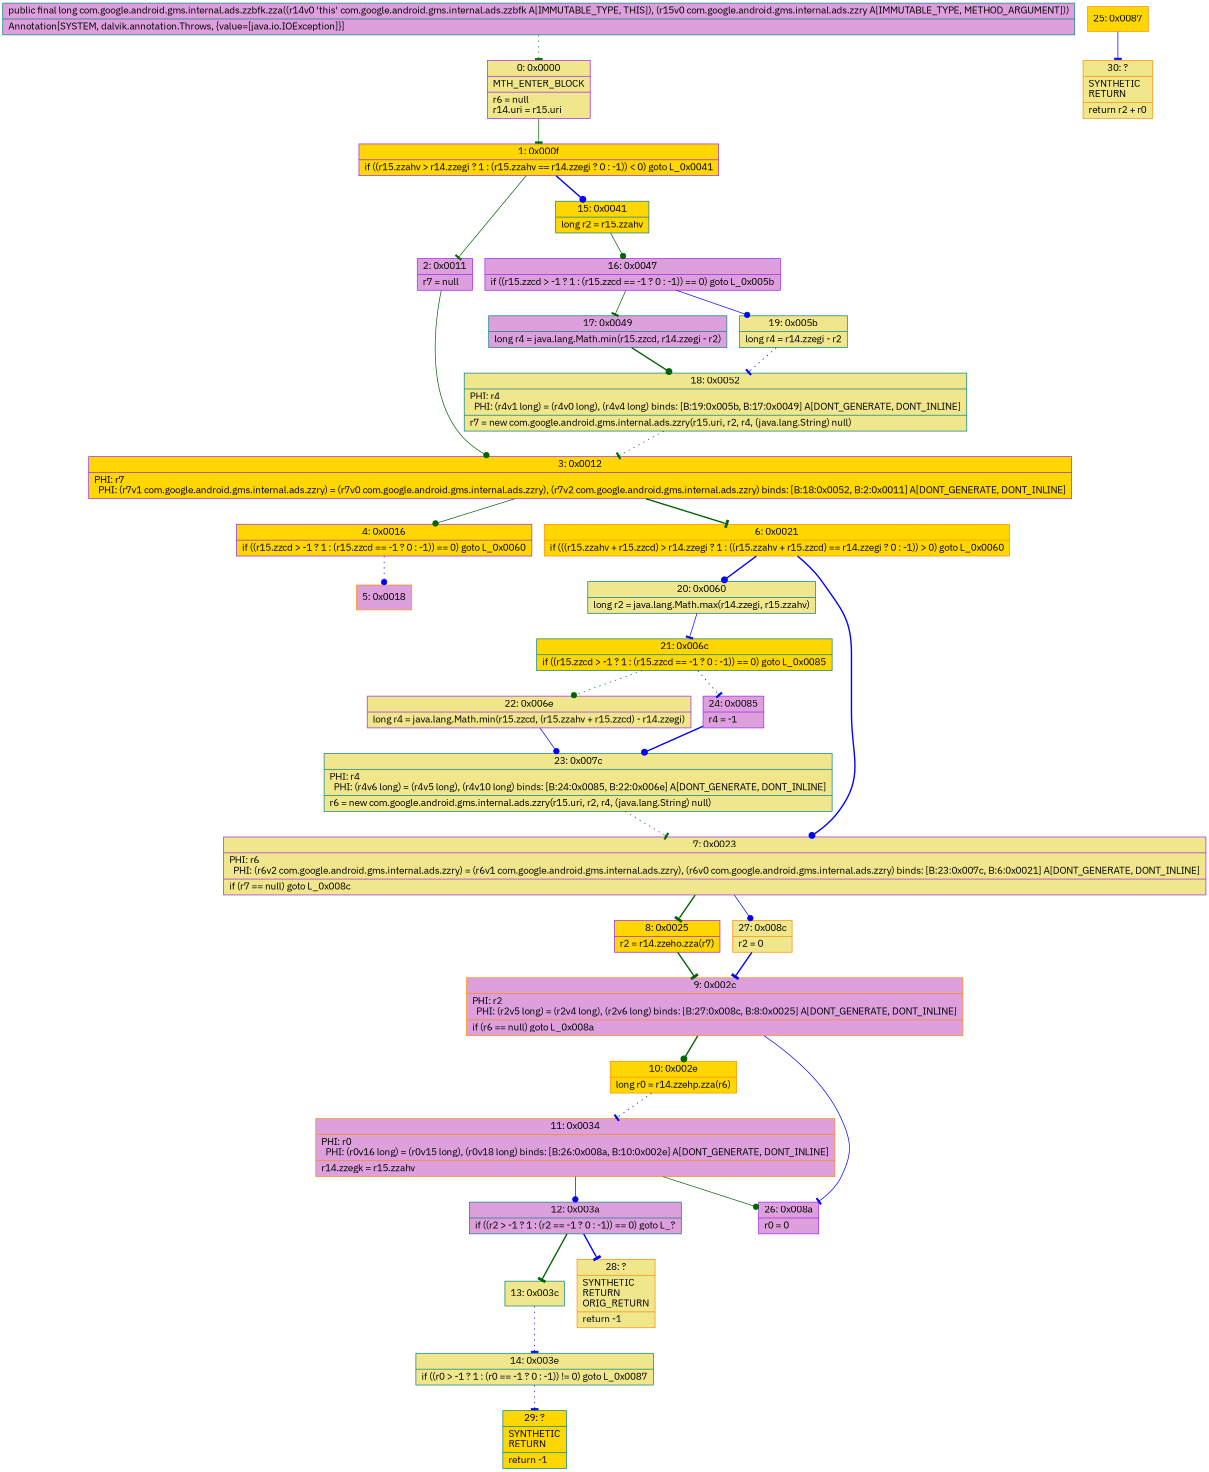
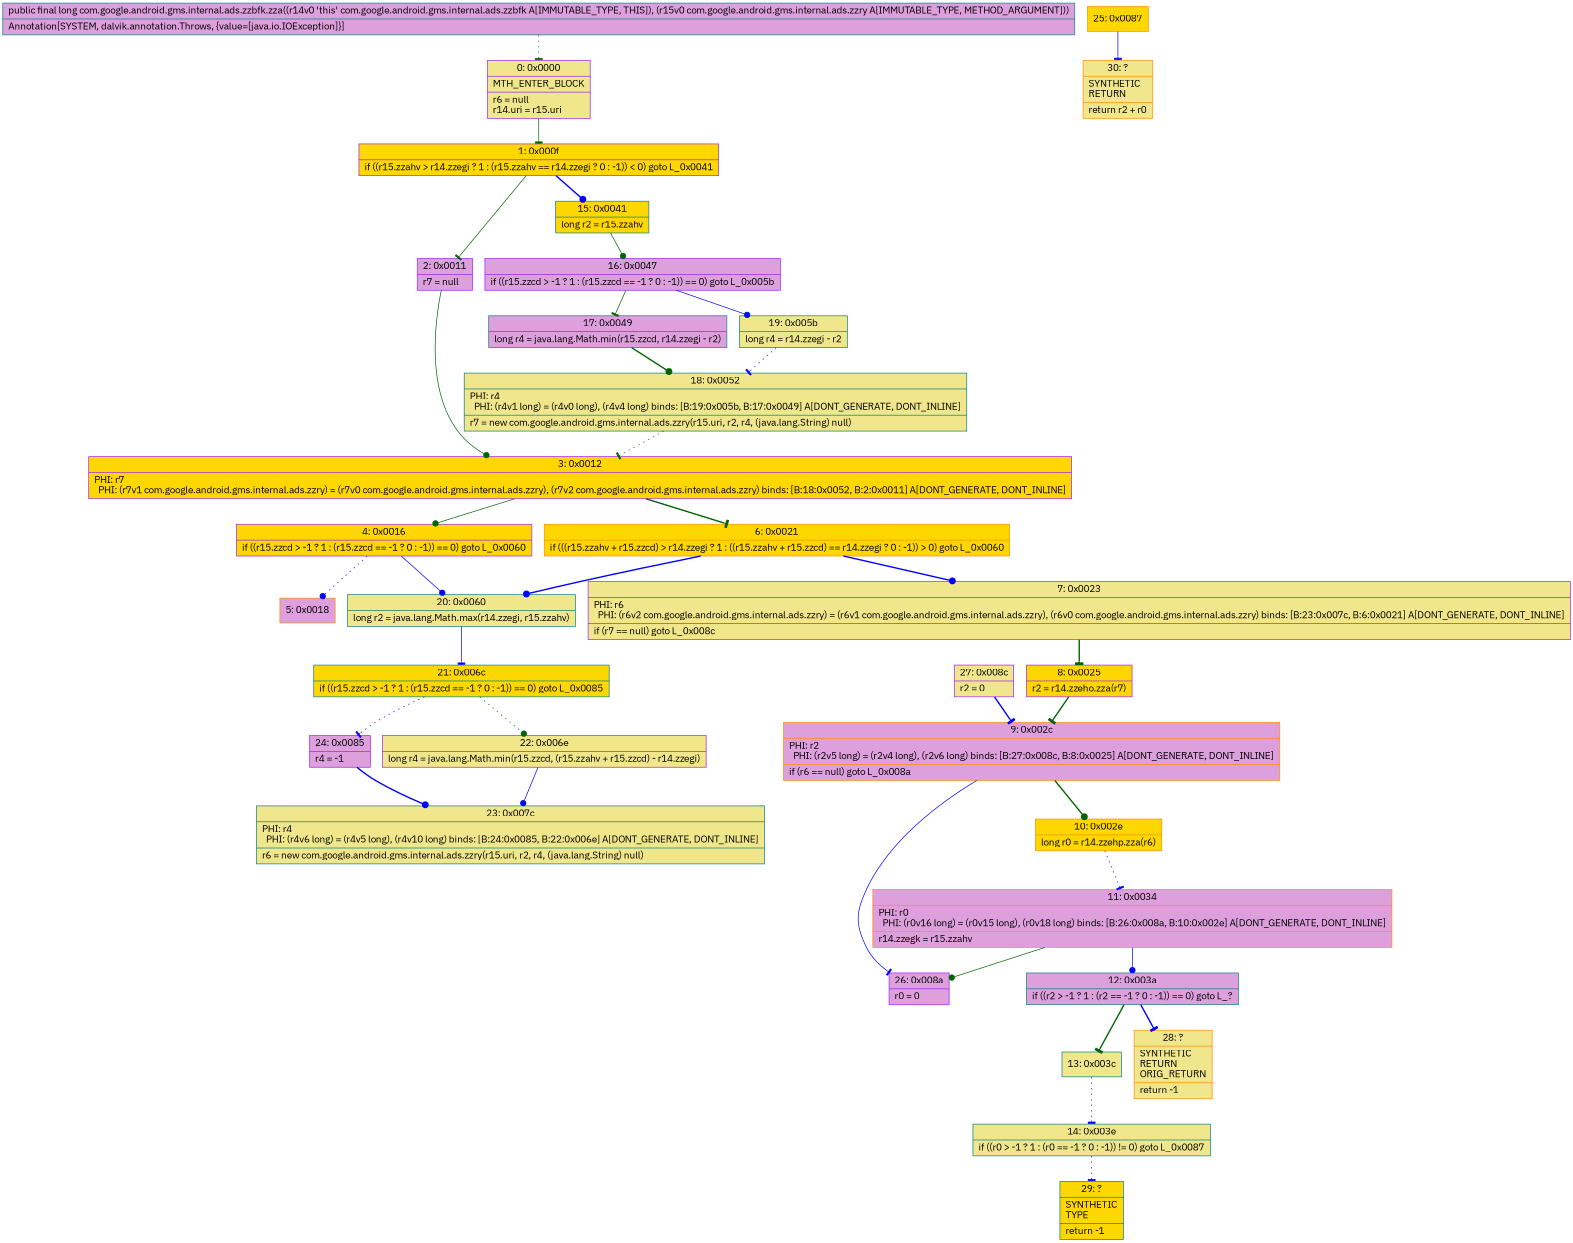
none -> (421, 573)
(645, 823) -> none
(742, 906) -> none
(762, 936) -> (984, 681)
(527, 1444) -> (1077, 1215)
